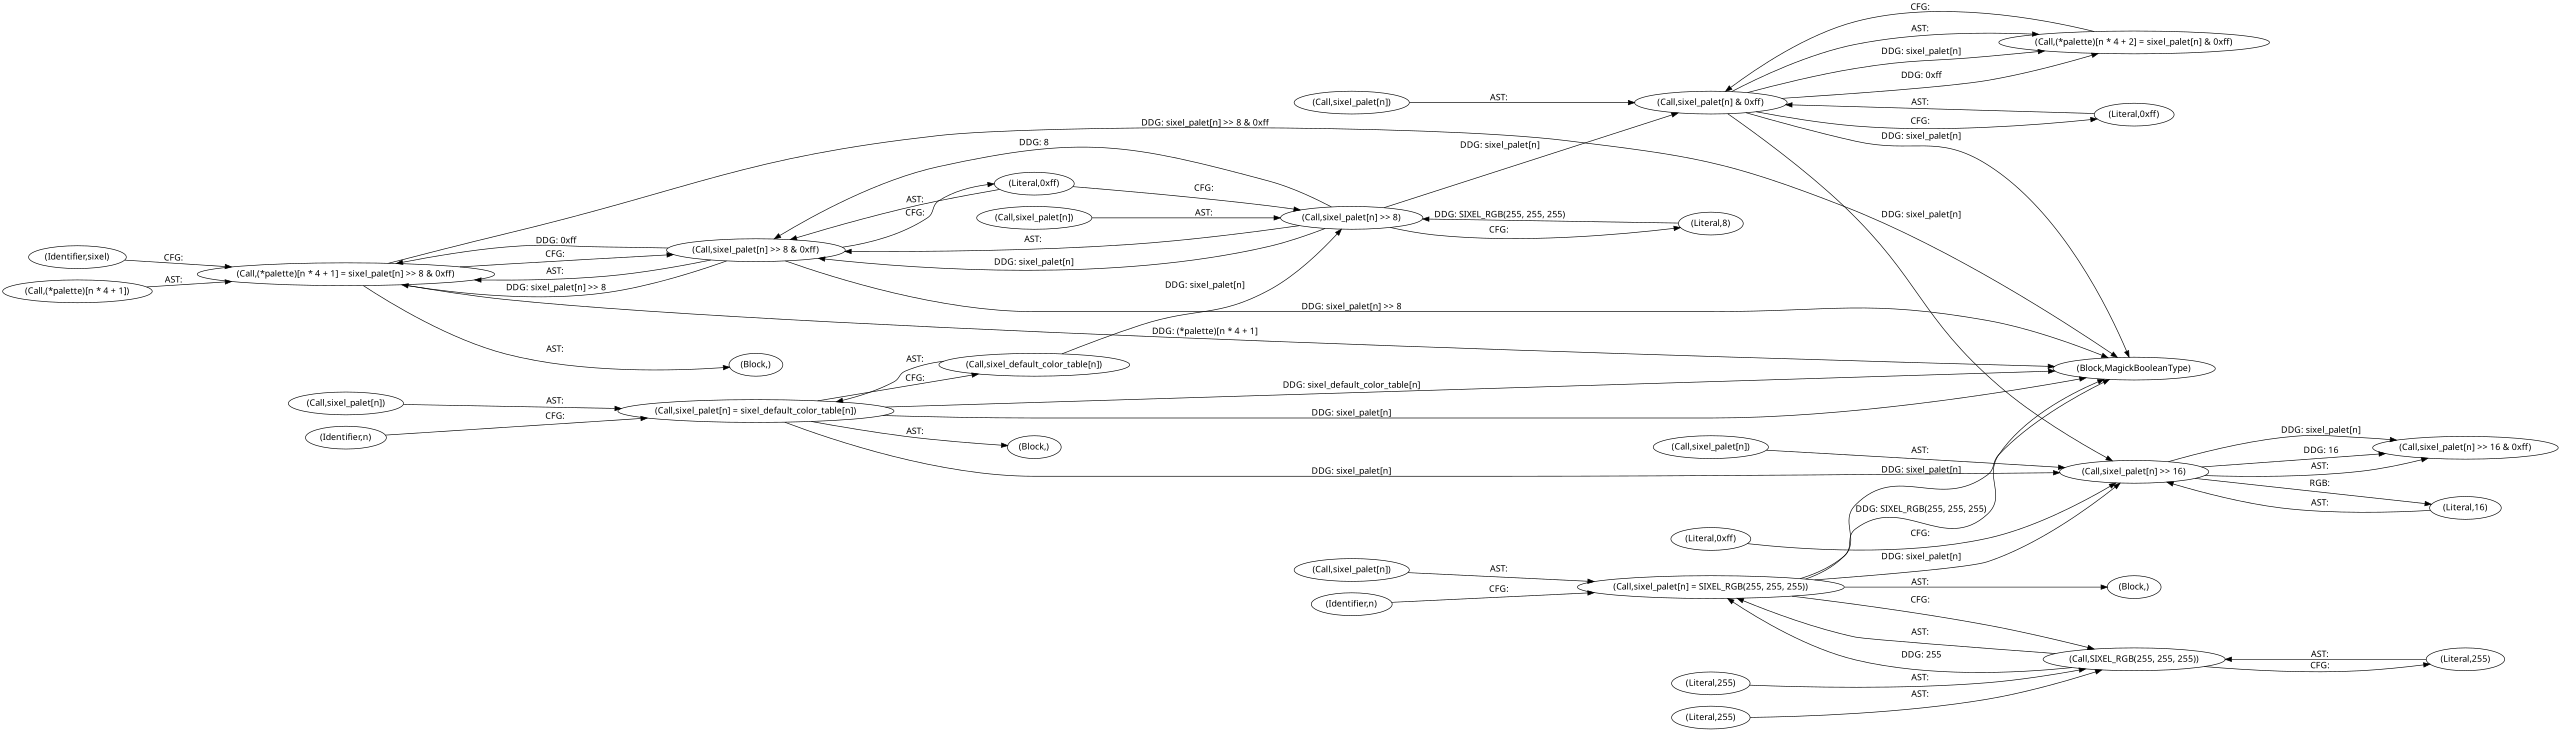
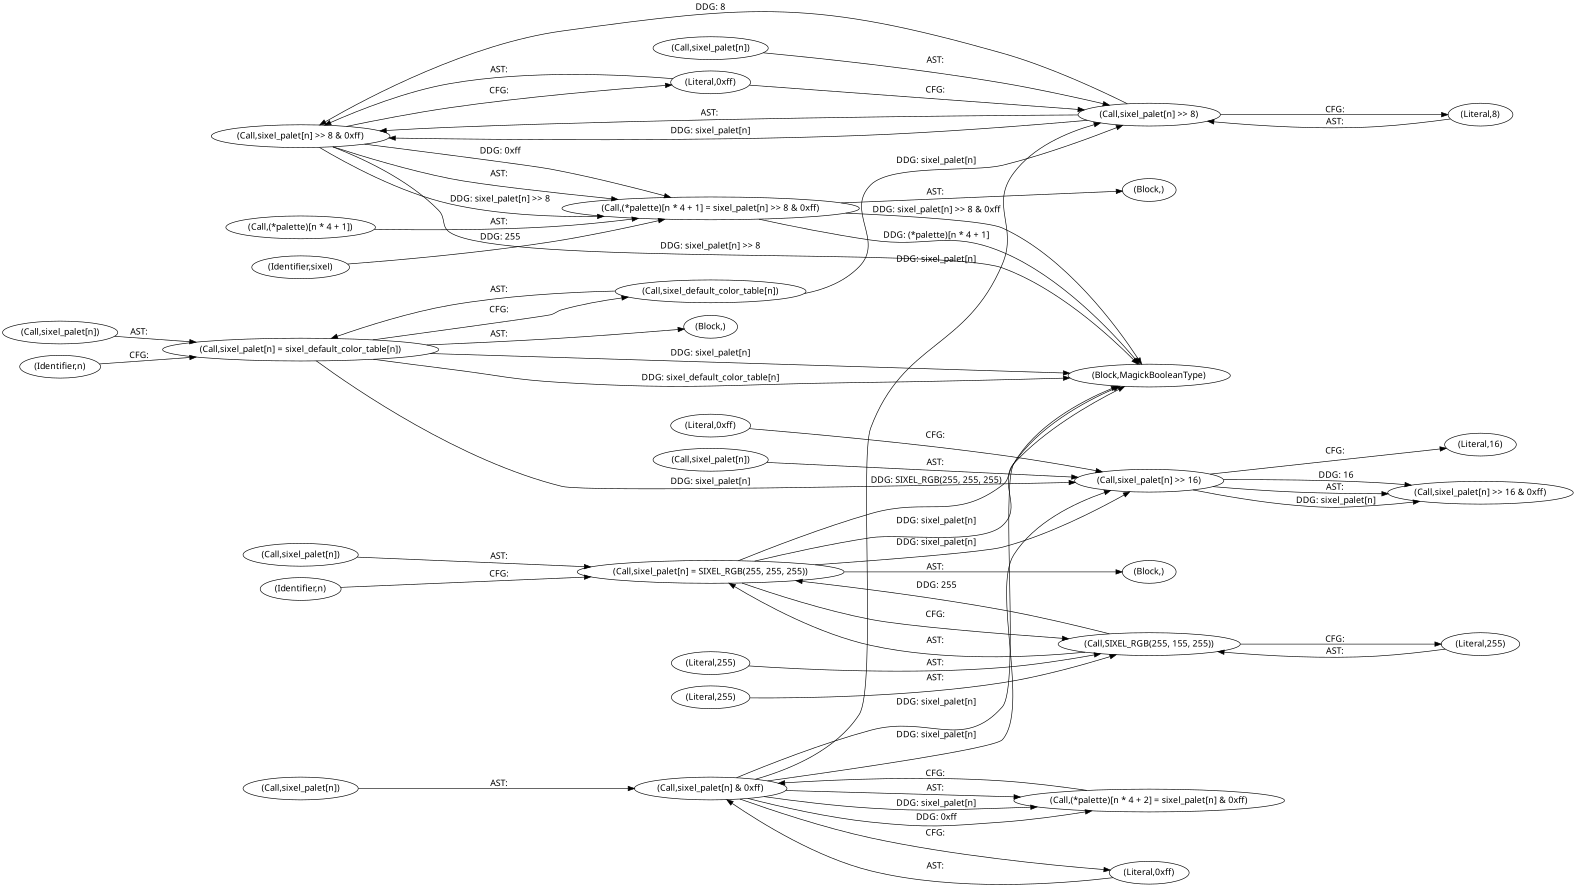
(1528, 161) -> (870, 433)
(1500, 215) -> (1336, 122)
(175, 258) -> (500, 237)
(563, 261) -> none
(2321, 484) -> (1336, 451)
(2300, 510) -> none
(2134, 659) -> (1149, 644)
